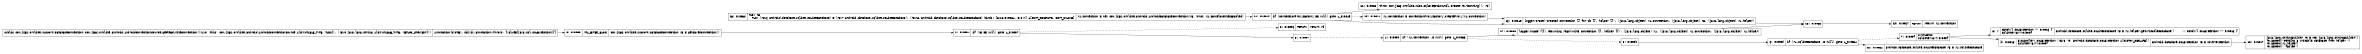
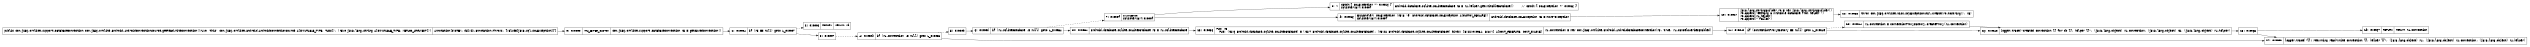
(1358, 12) -> (1836, 15)
(1761, 27) -> (2266, 36)
none -> (1191, 31)
(596, 33) -> (596, 31)
